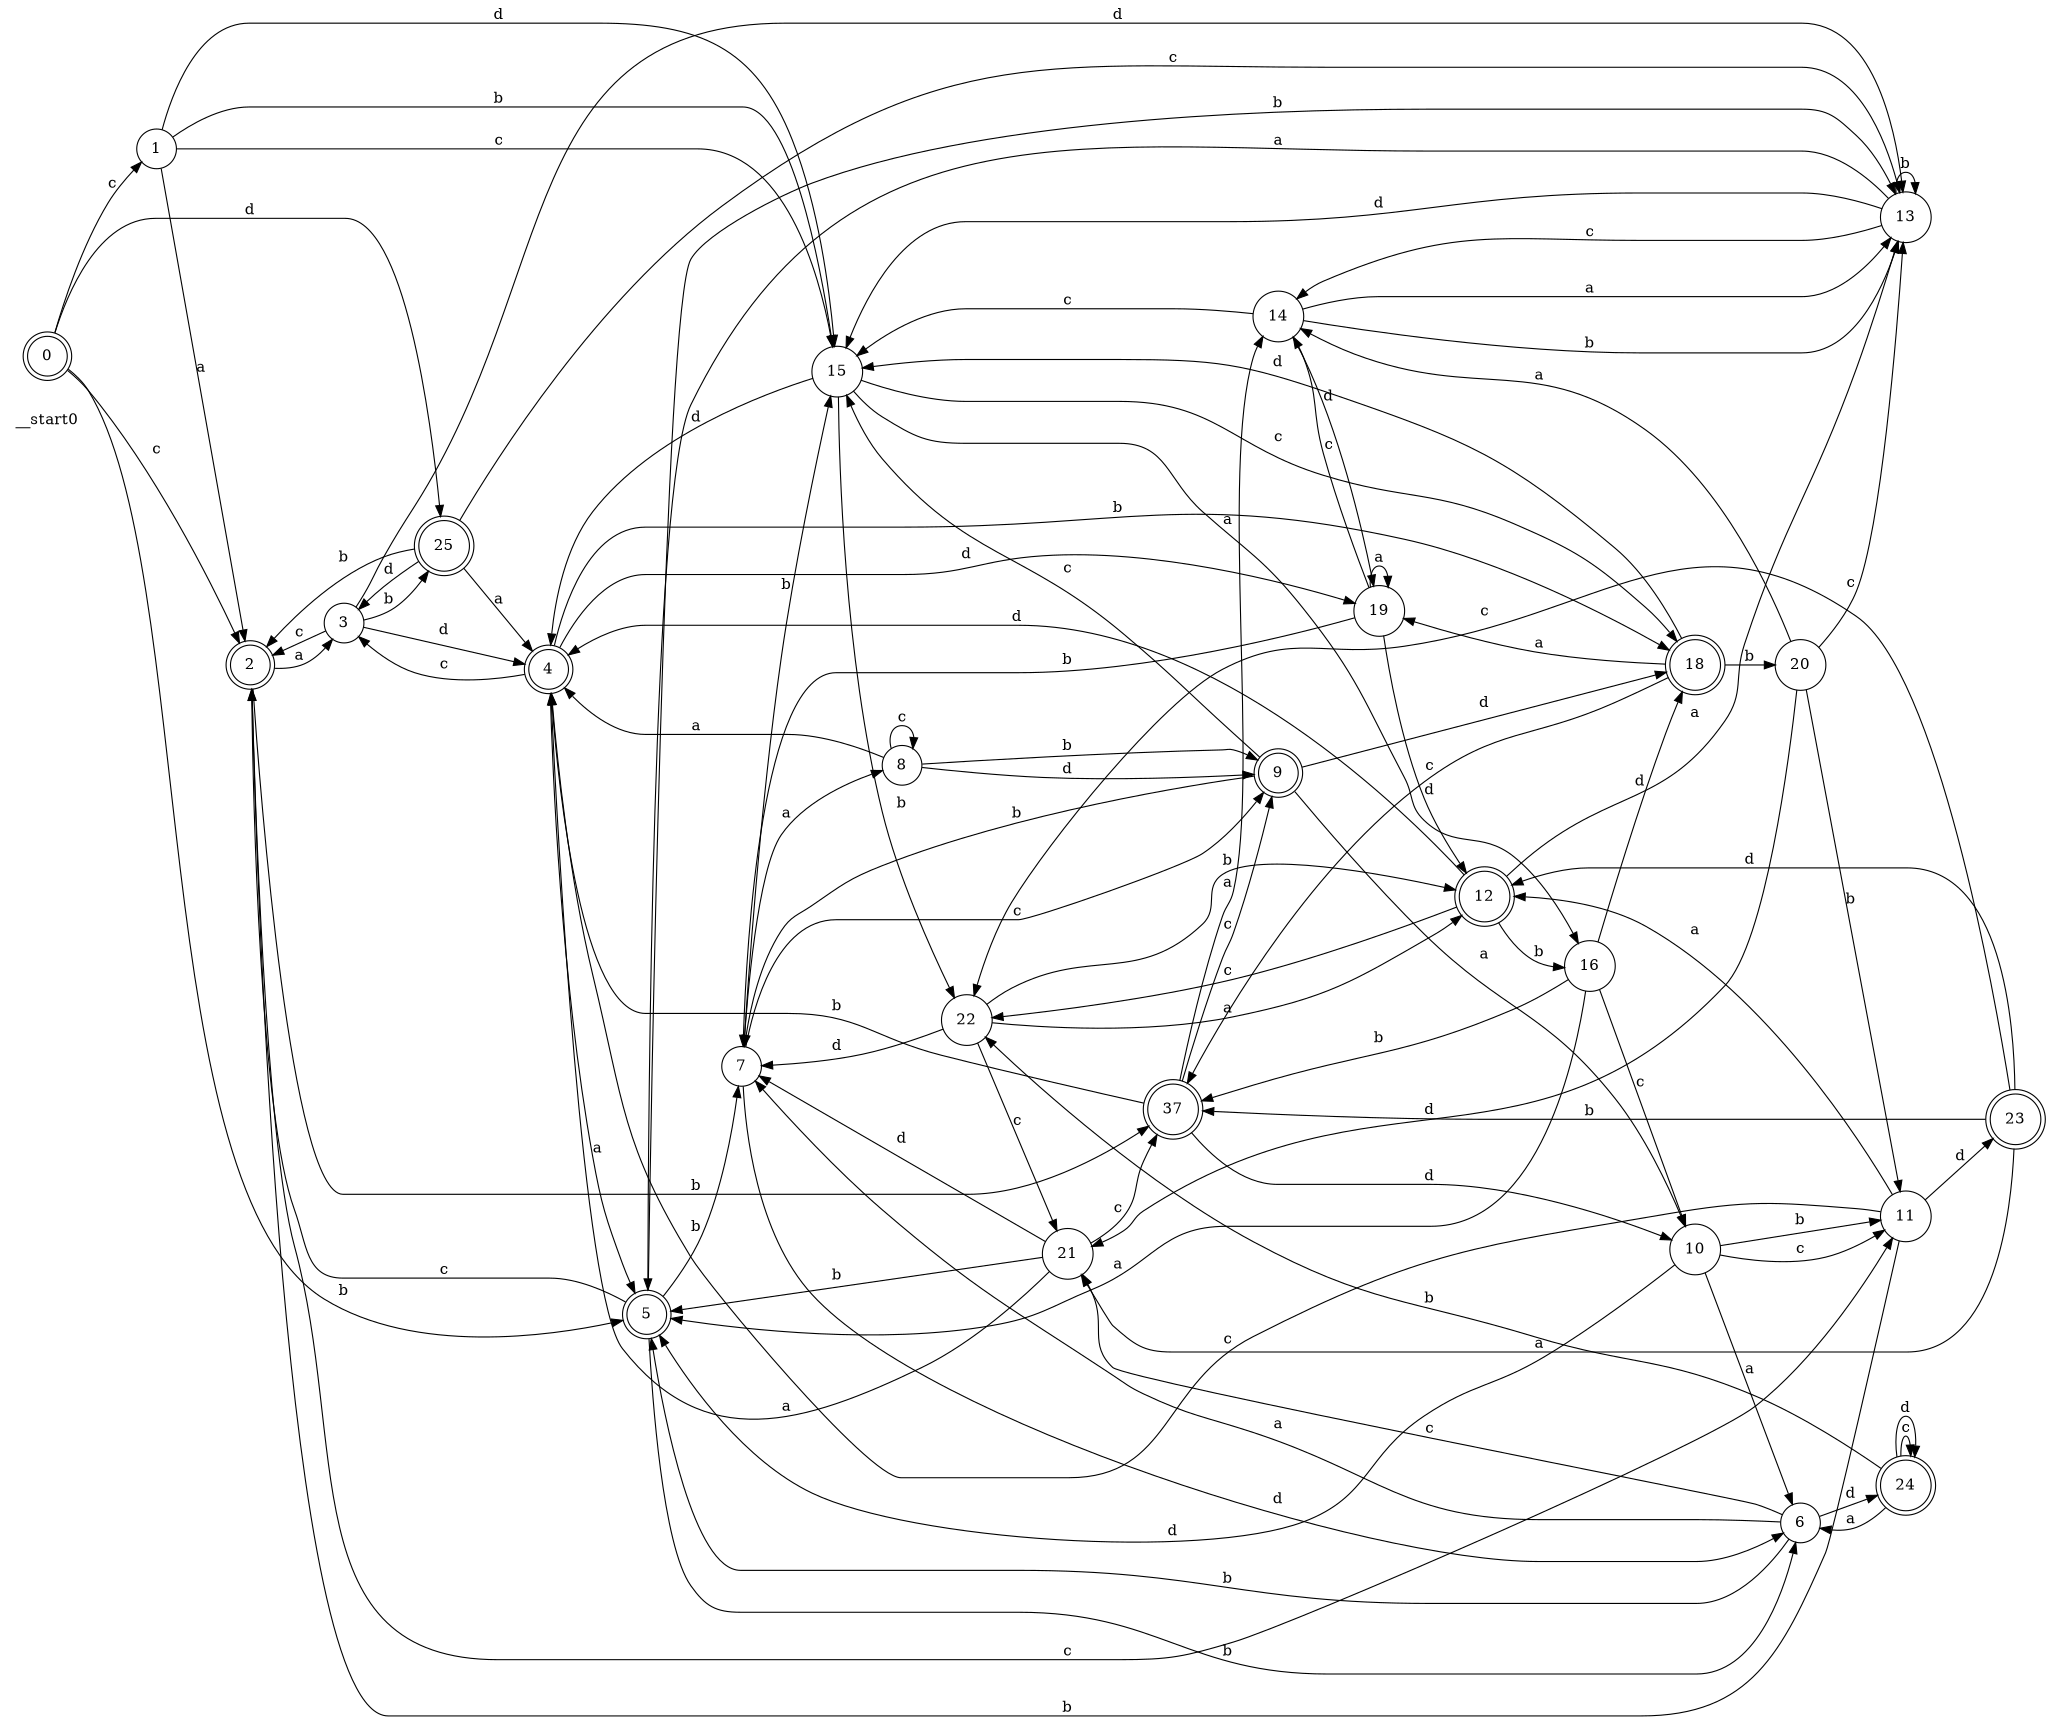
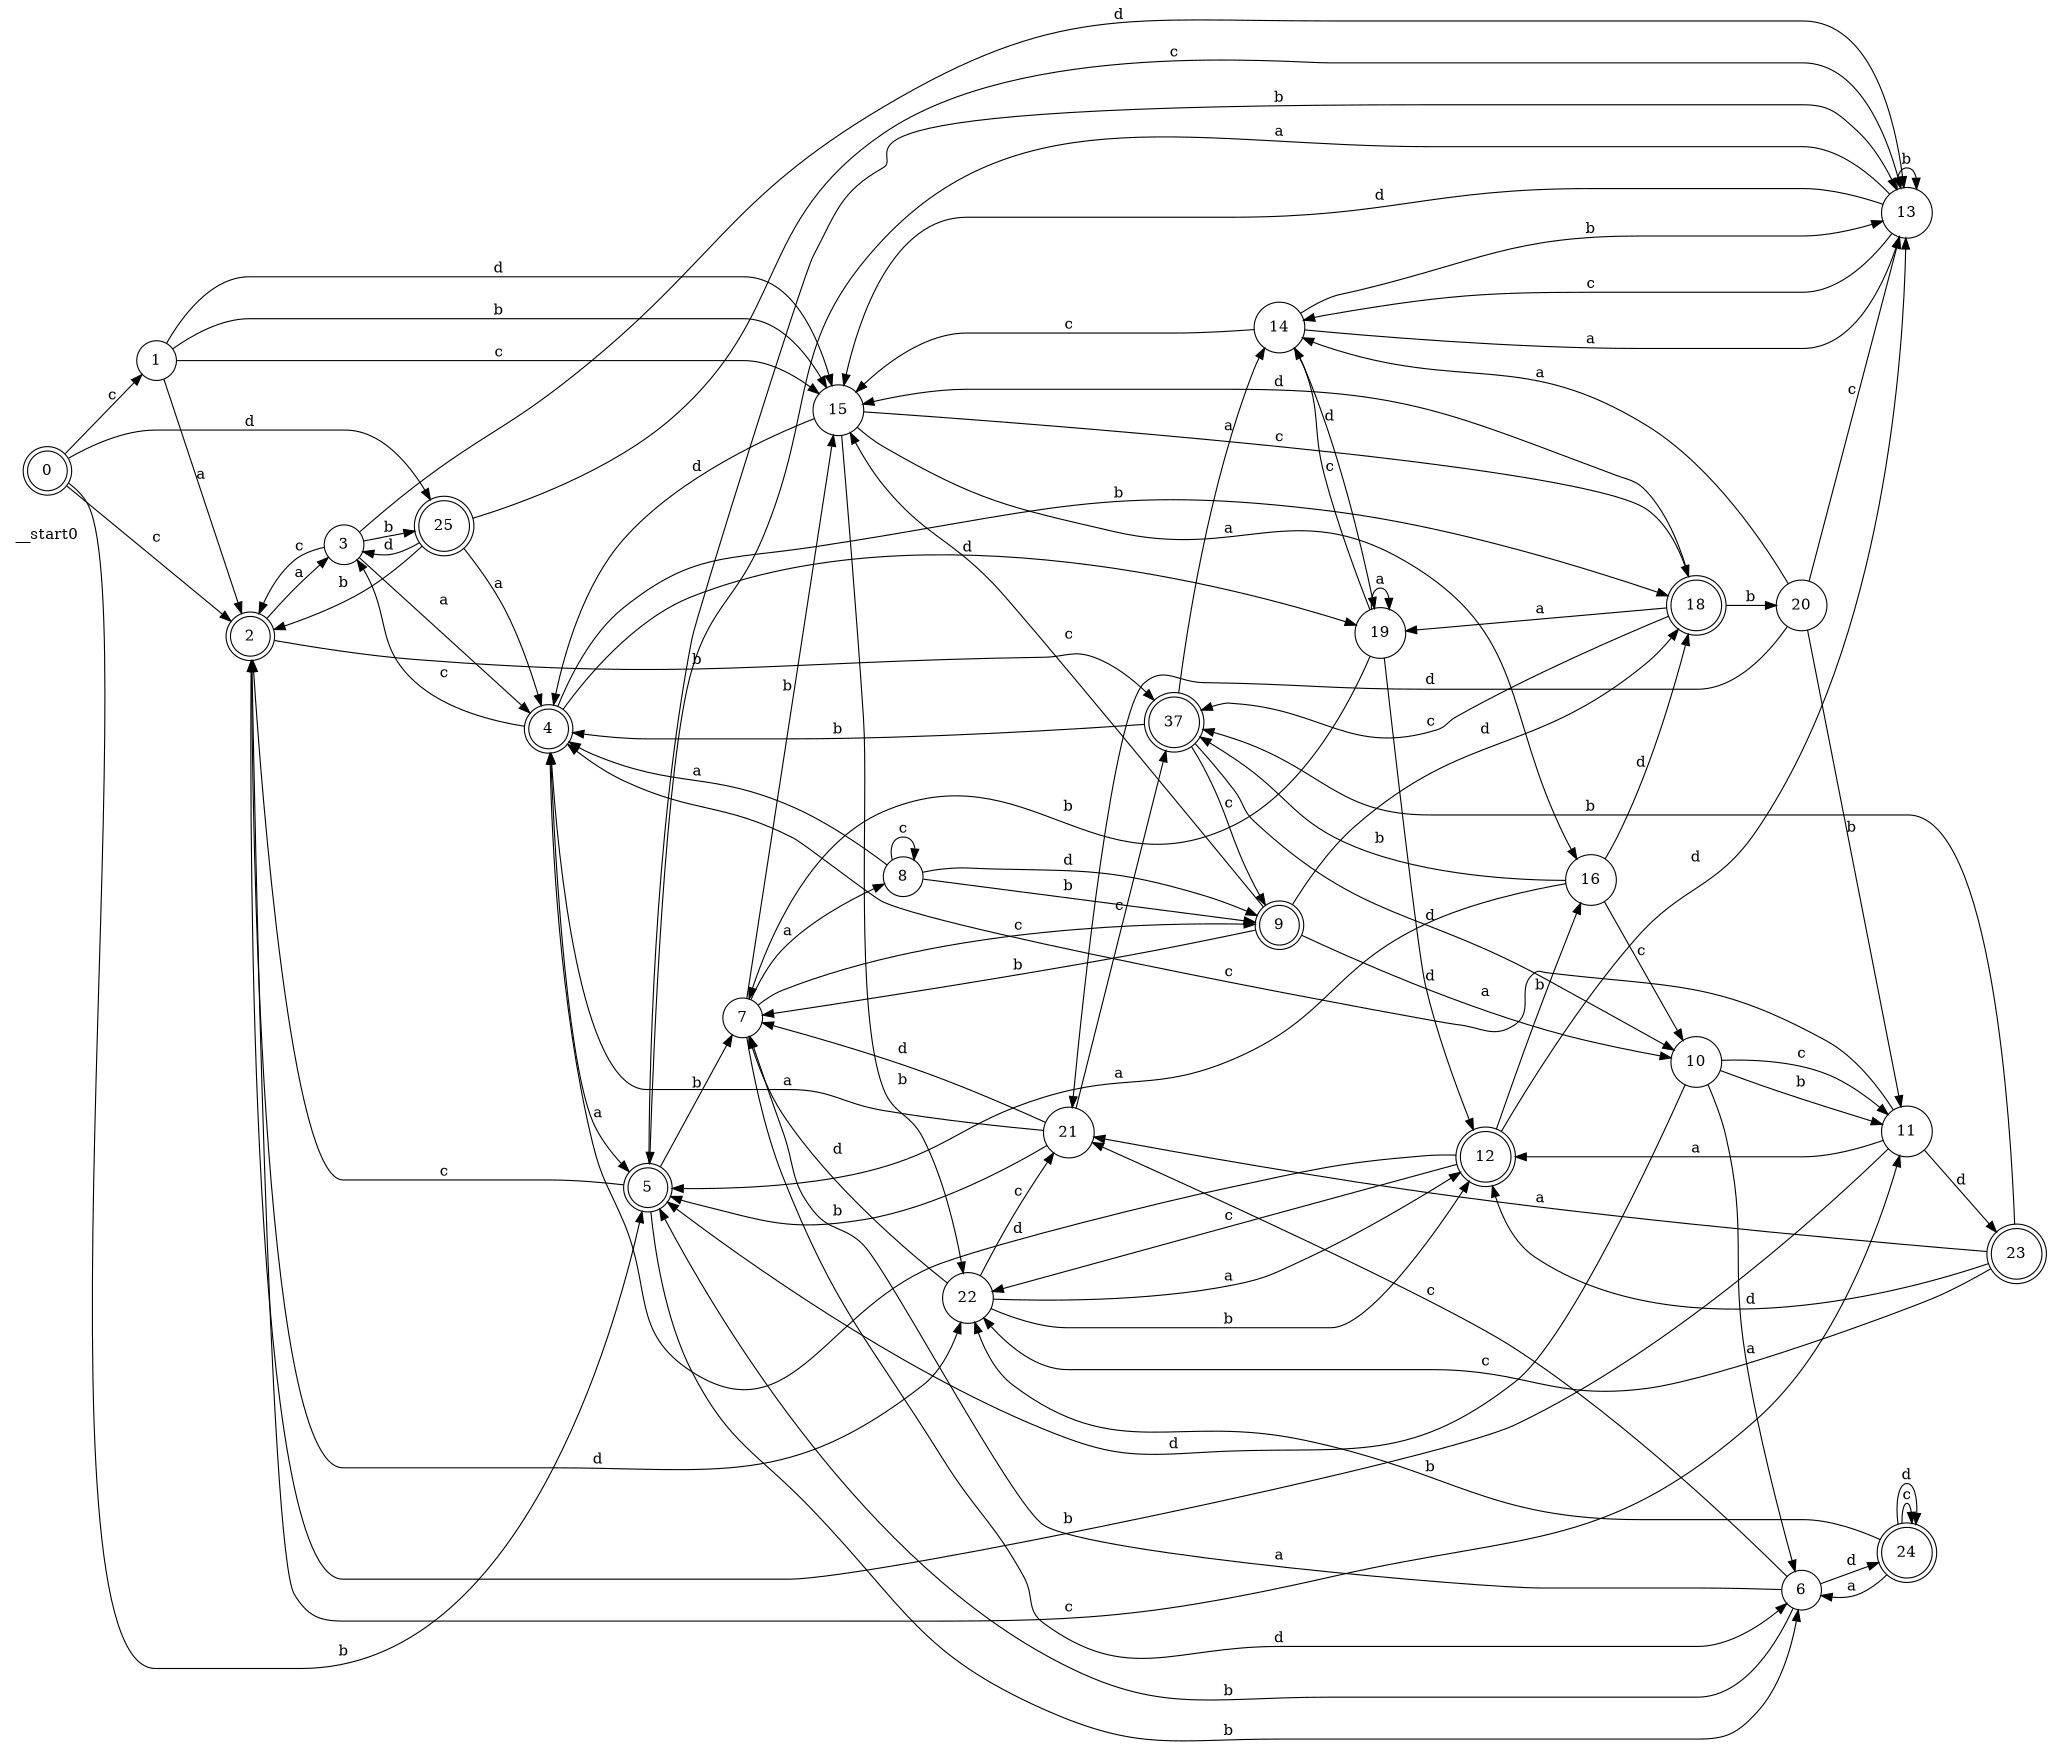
(444, 630) -> (444, 600)
(1695, 713) -> (1696, 857)
none -> (305, 1400)
